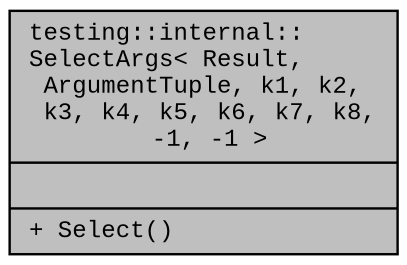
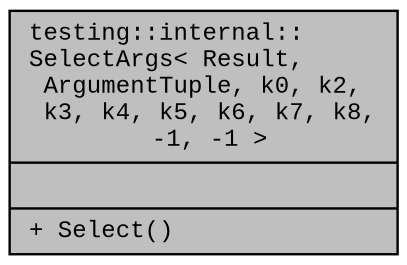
(196, 86) -> (196, 86)
